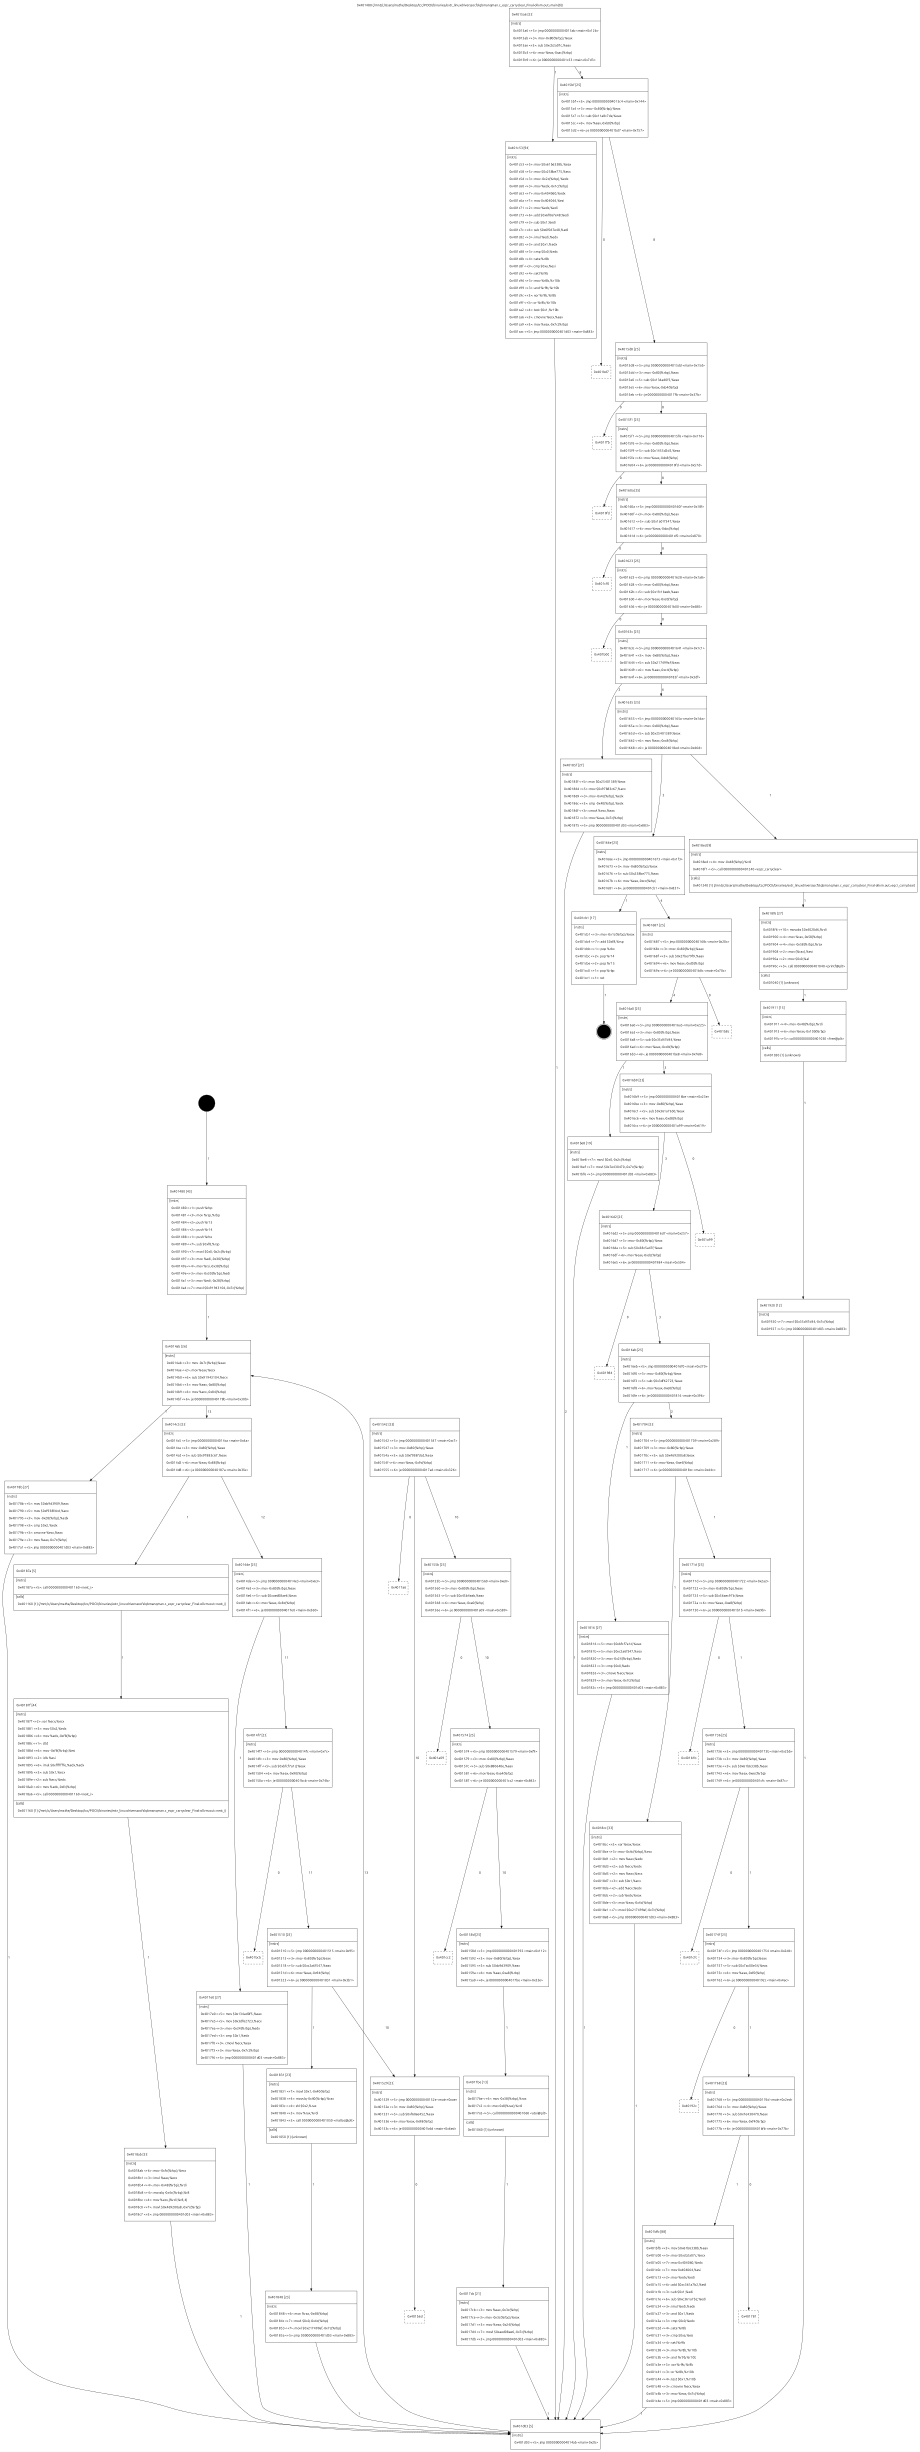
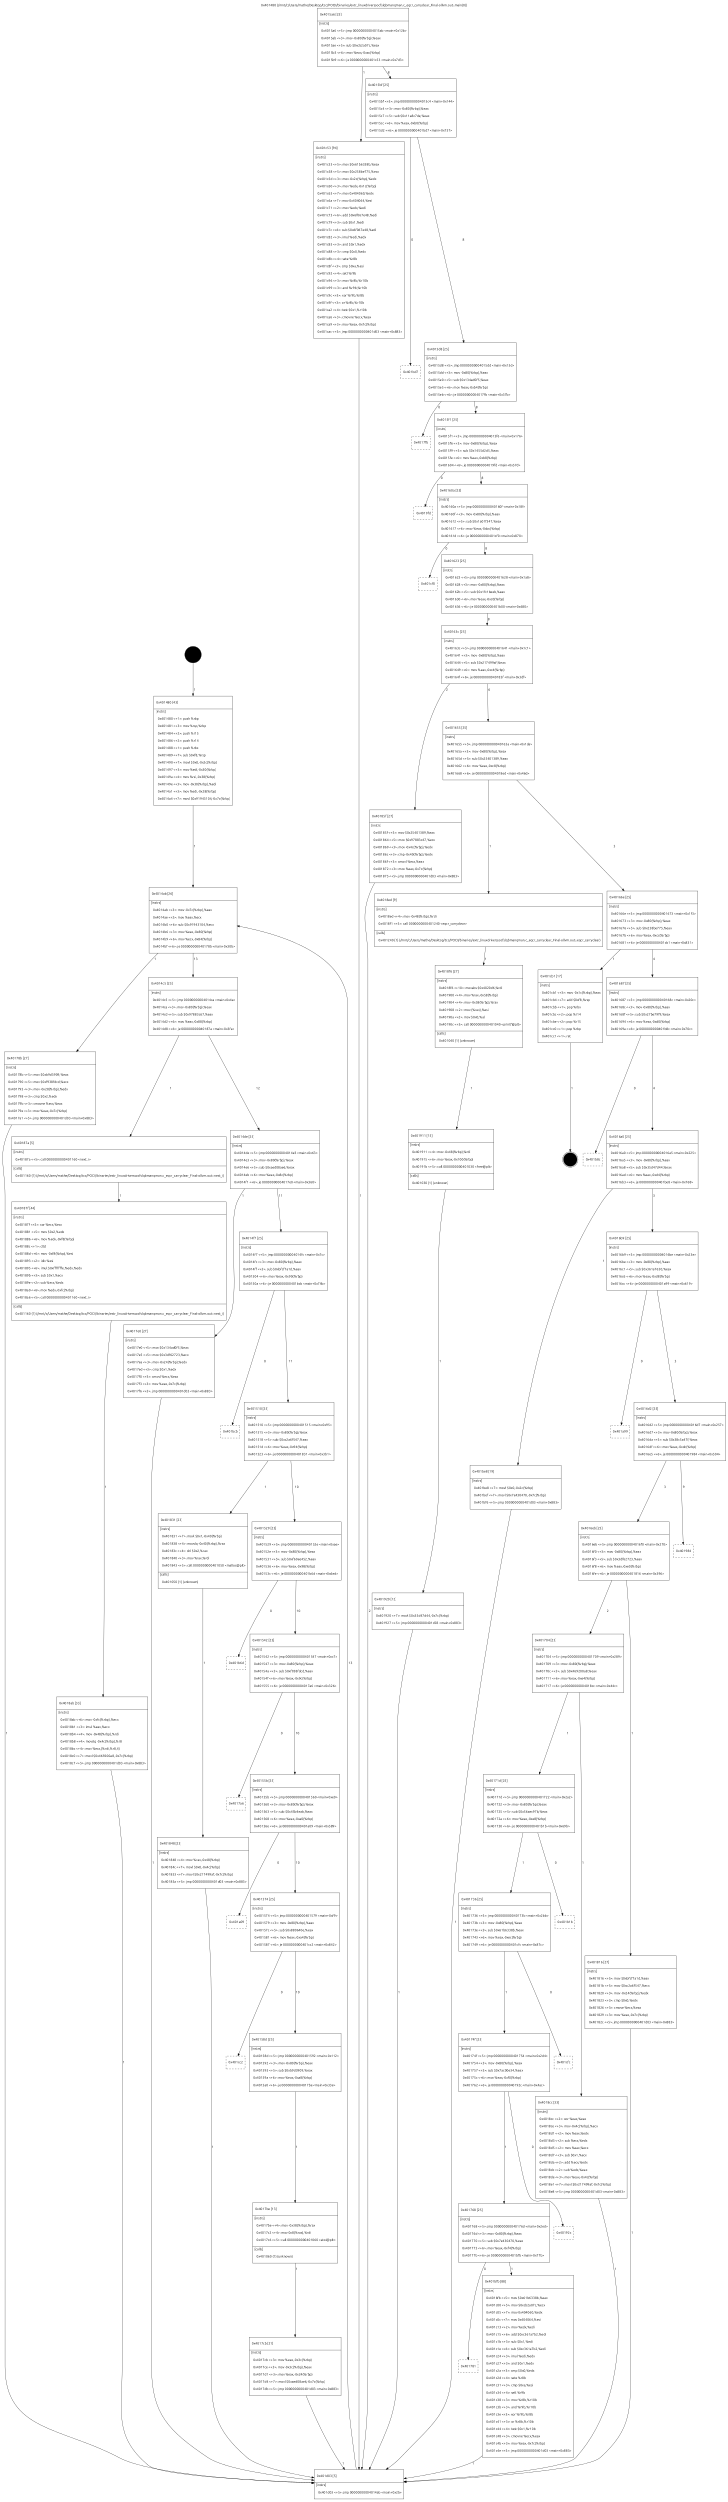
(602, 655) -> none
(415, 1776) -> (296, 1606)
